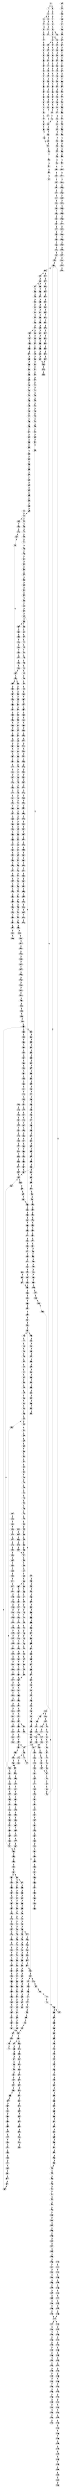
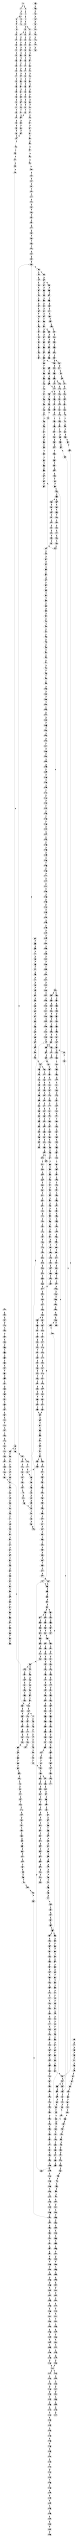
(53, 42) -> (25, 37)
none -> (54, 379)
(29, 490) -> none
none -> (46, 803)
(21, 1014) -> (53, 1323)
(27, 1217) -> (56, 2121)
none -> (50, 1258)
(27, 1285) -> (35, 1003)
(11, 1903) -> none
(54, 2010) -> (20, 1745)
none -> (56, 2306)
(58, 2371) -> none
(58, 2425) -> (50, 2475)
